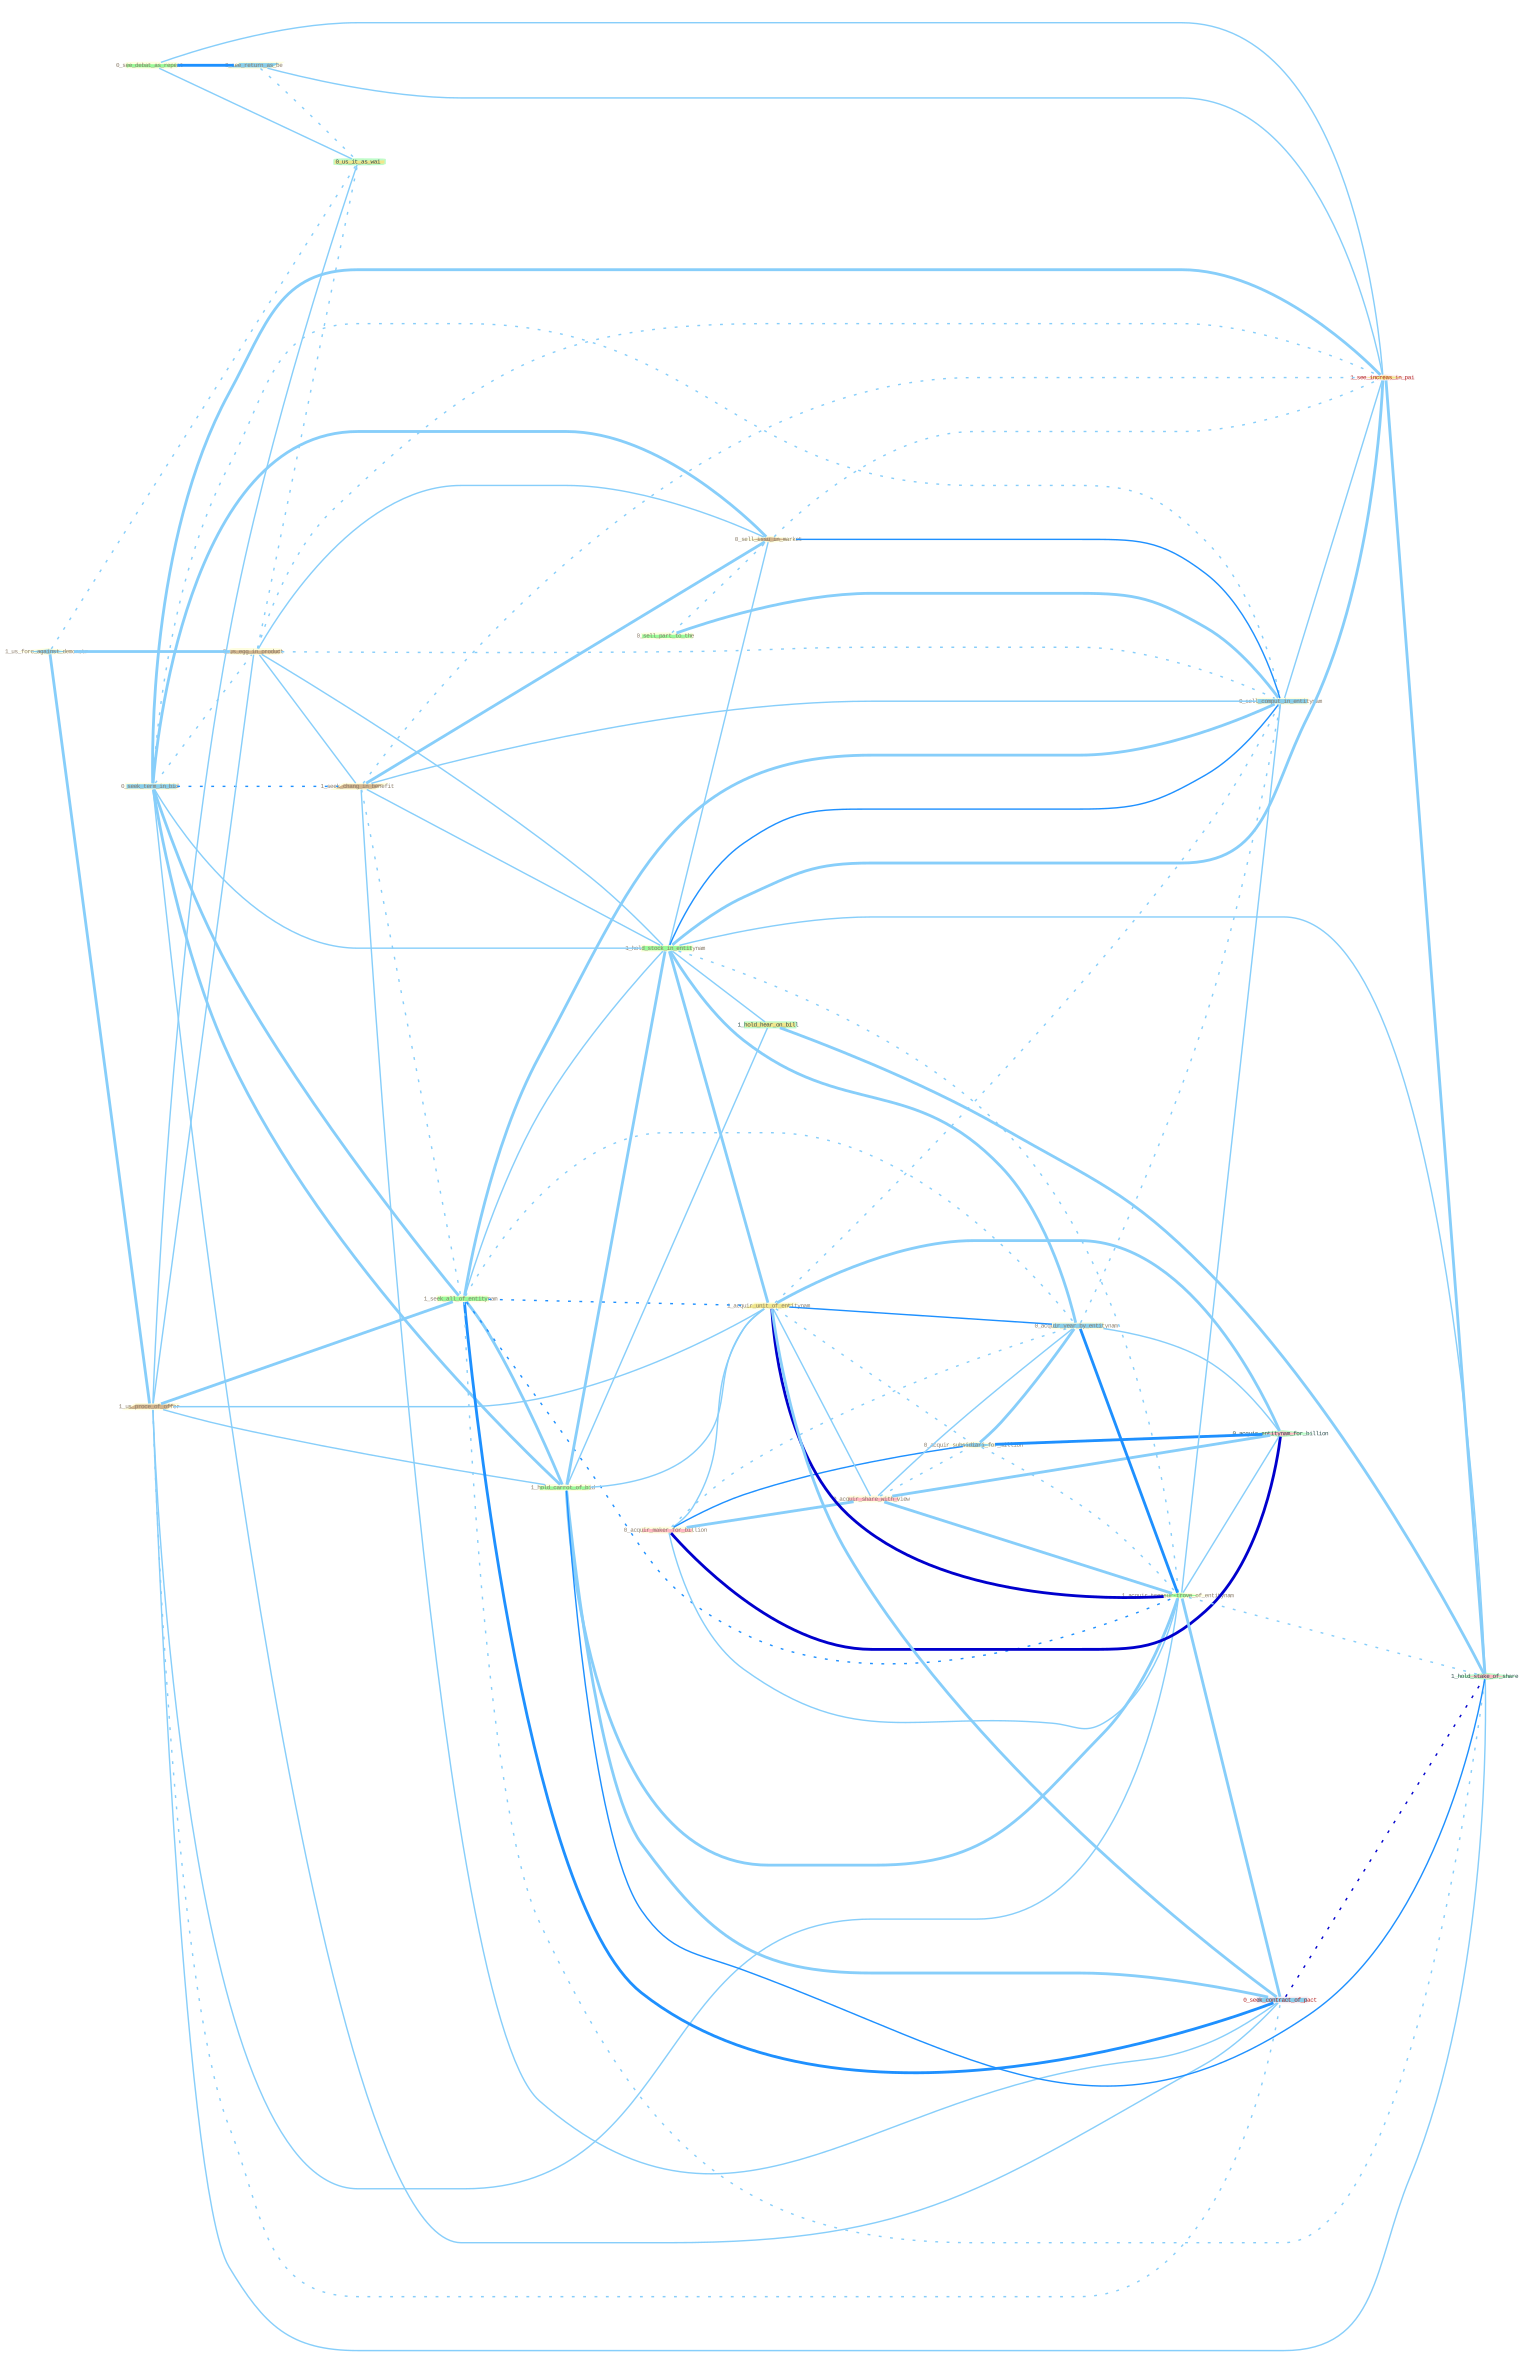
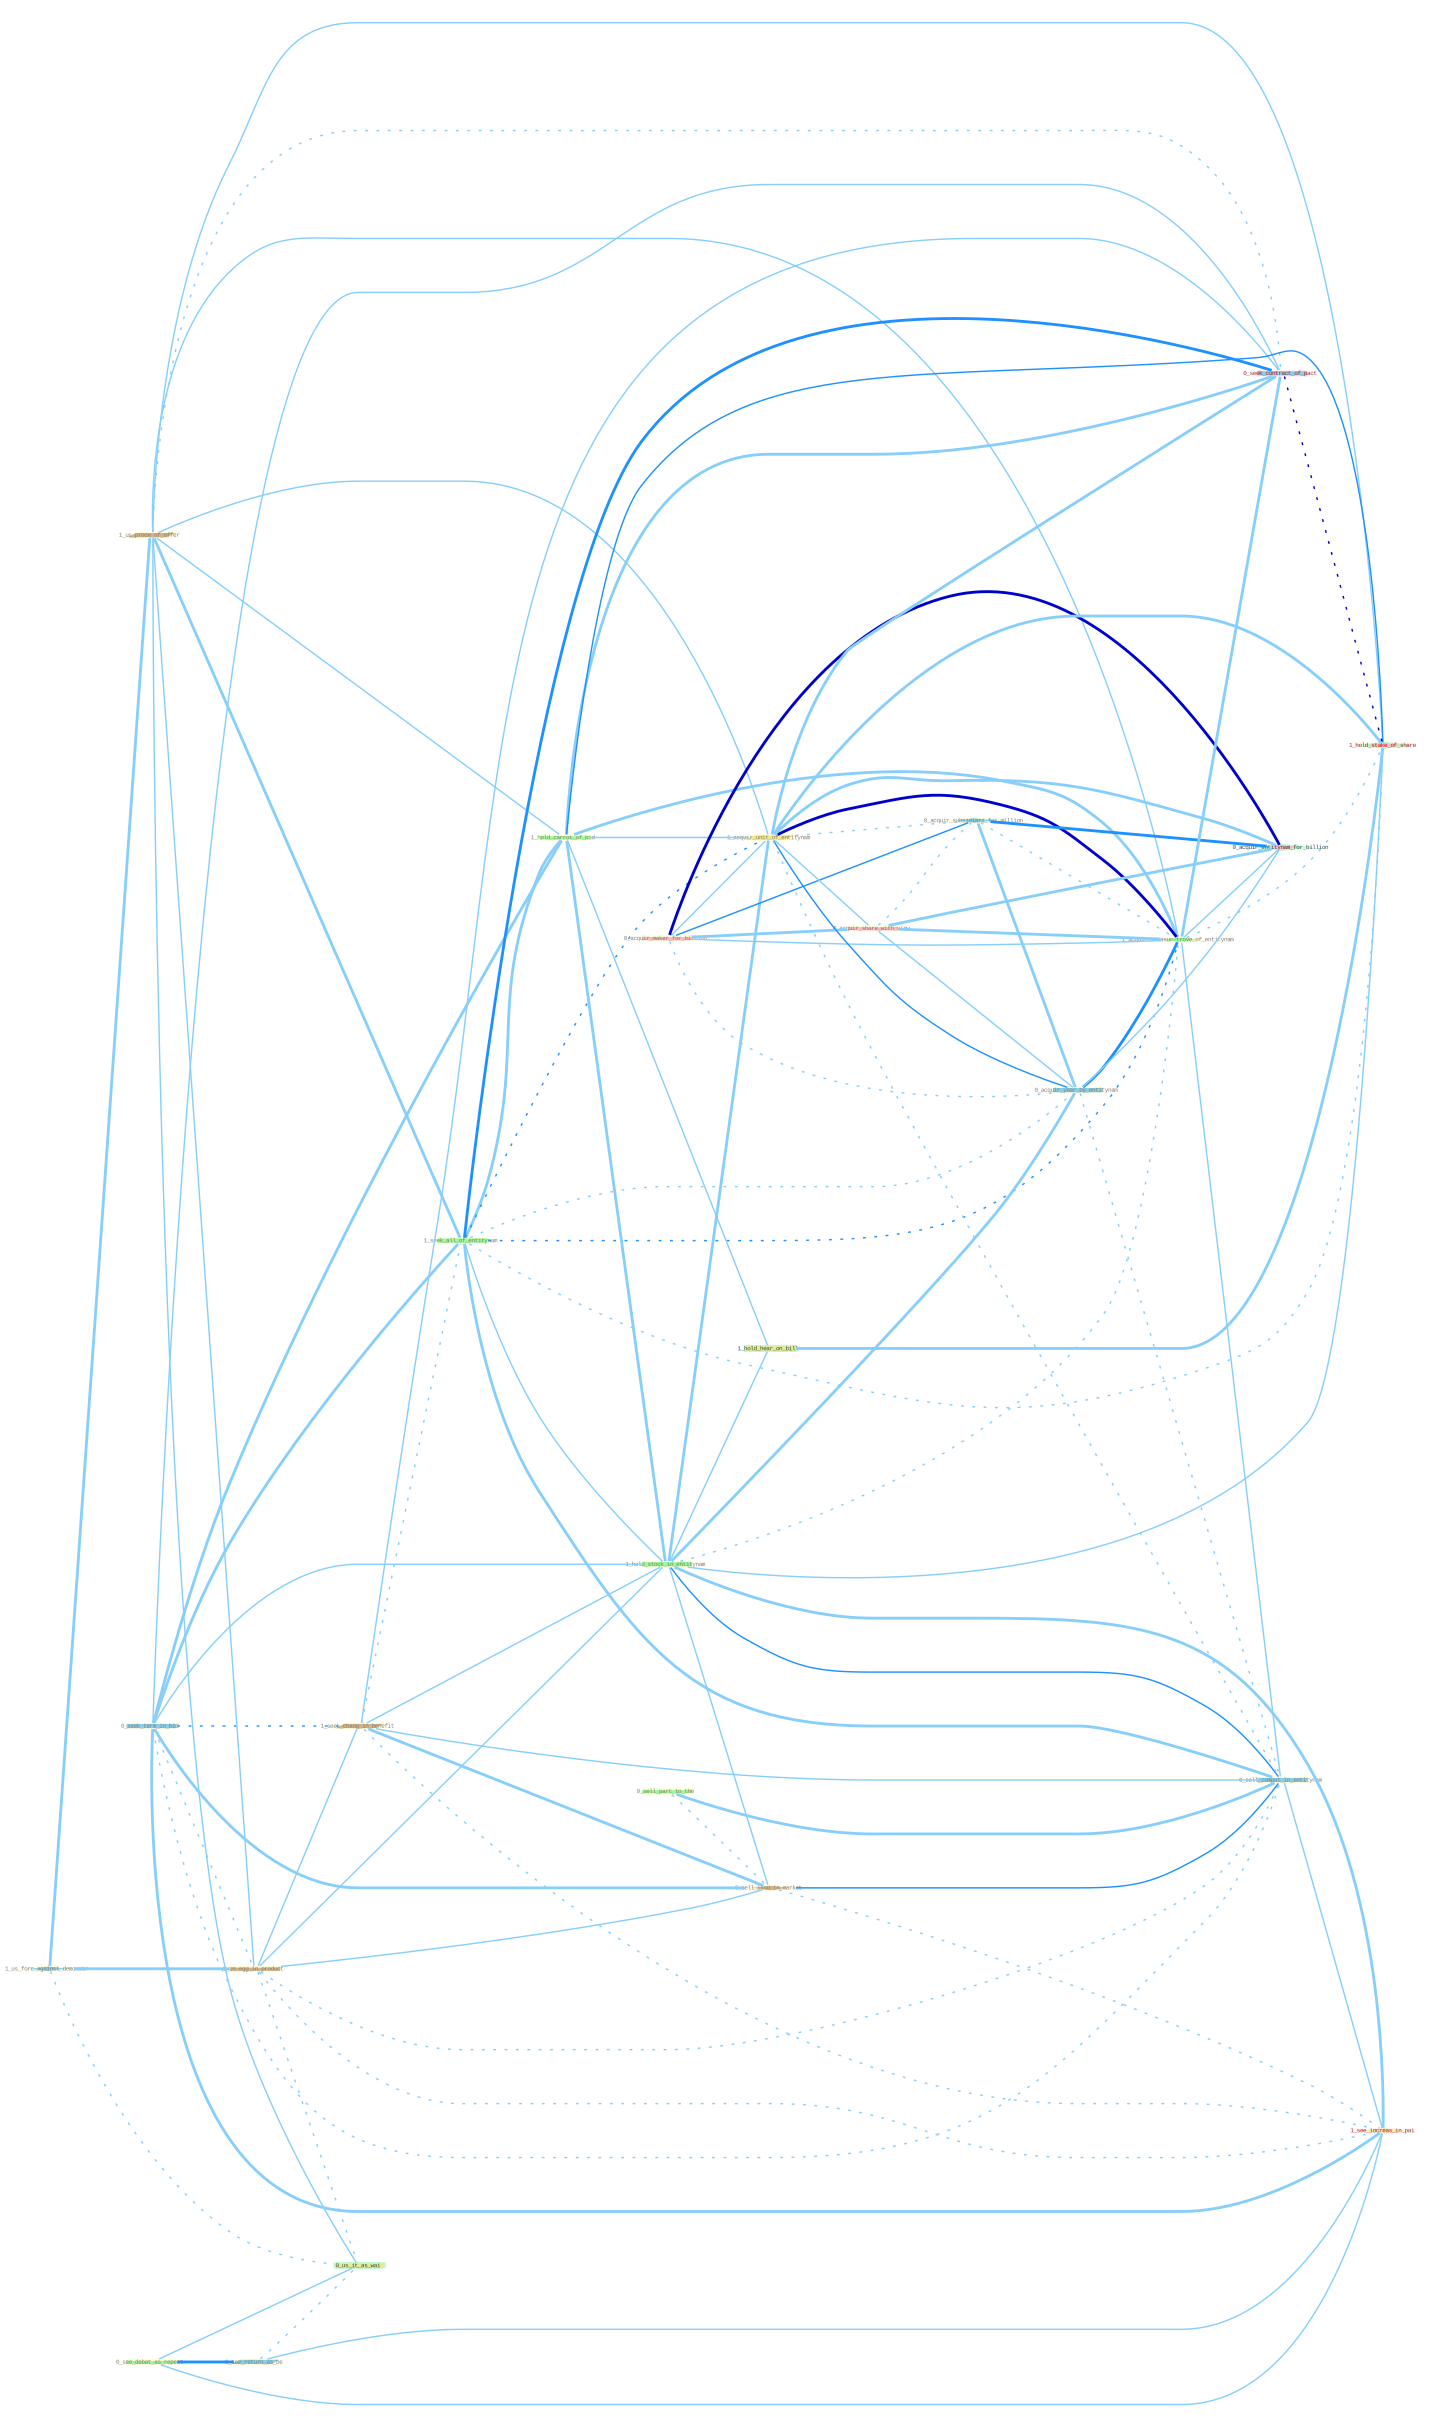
(1435, 1027) -> (1057, 619)
(1487, 1676) -> (1384, 745)
